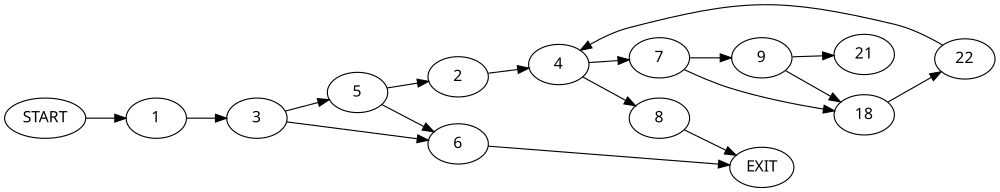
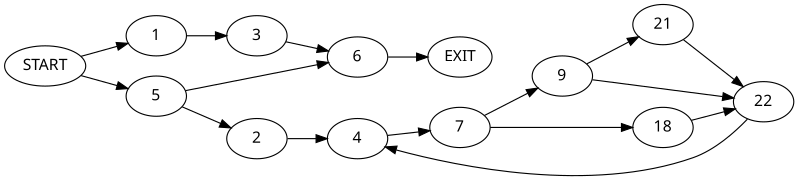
none -> (709, 60)
(808, 84) -> (657, 88)
(302, 107) -> (99, 81)
(659, 118) -> none
